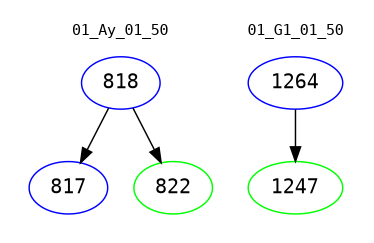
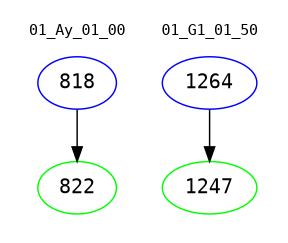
(121, 31) -> (78, 31)
(68, 188) -> none
